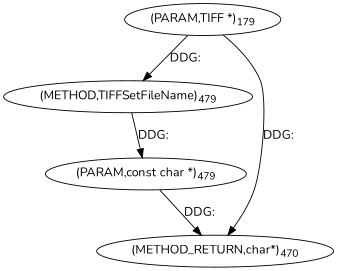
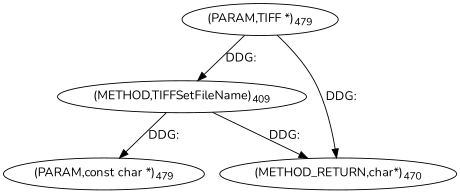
(246, 18) -> (304, 18)
(208, 95) -> (261, 95)
(177, 209) -> (256, 133)
